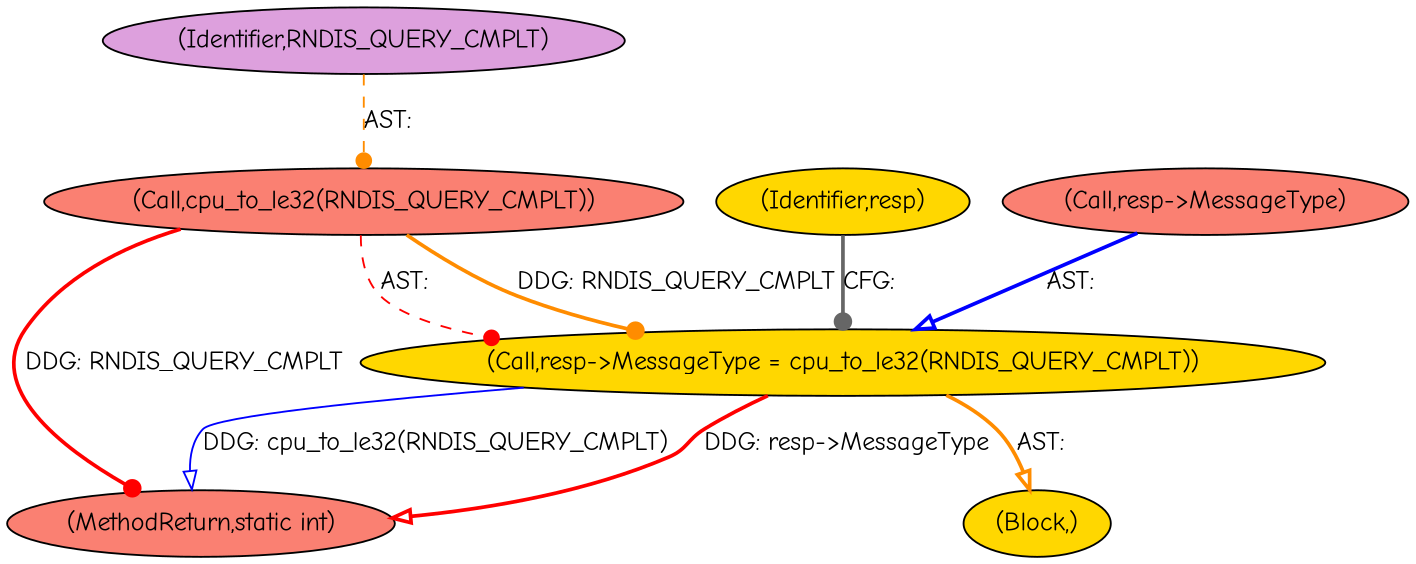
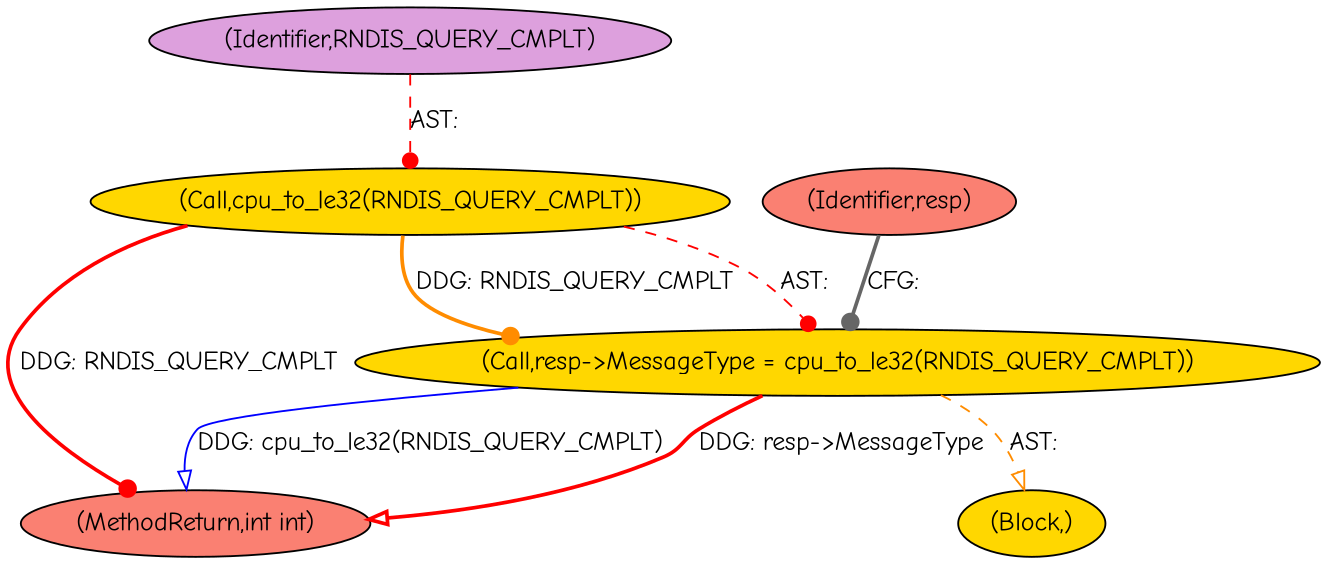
(364, 114) -> (410, 114)
(364, 202) -> (410, 202)
(843, 202) -> (889, 202)
(1206, 202) -> none
(993, 426) -> (988, 426)
(201, 524) -> (196, 524)
